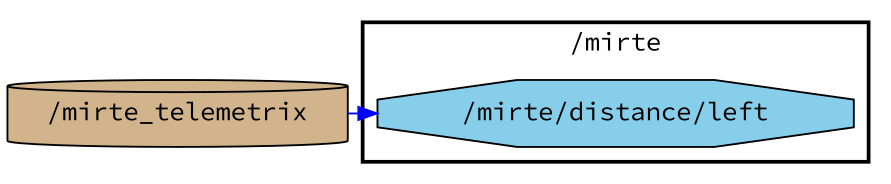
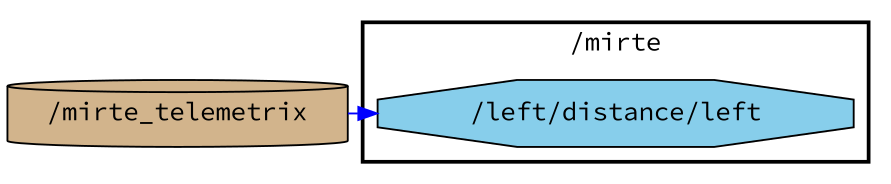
(616, 113) -> (616, 113)
